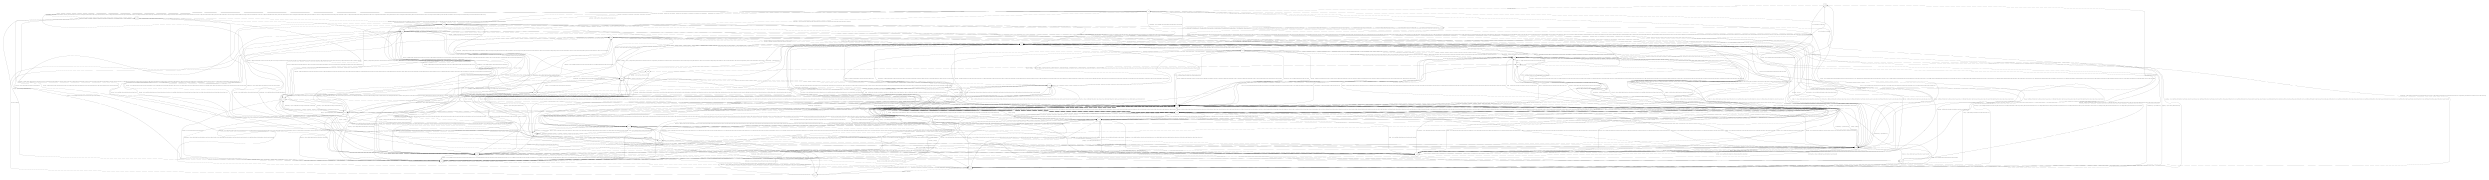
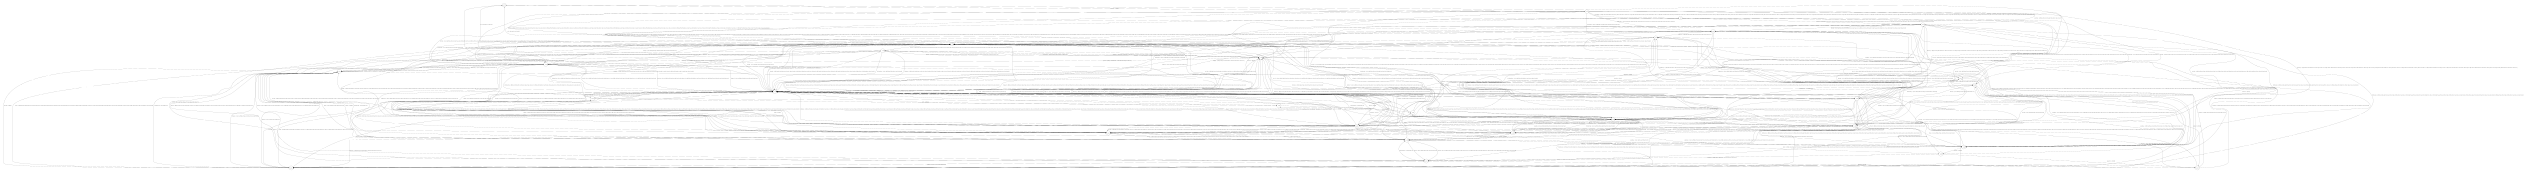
(1516, 61) -> (904, 62)
(636, 74) -> (832, 111)
